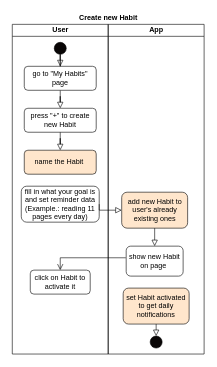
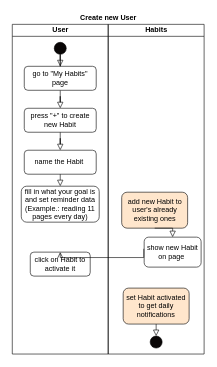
(109, 18) -> (109, 18)
(157, 30) -> (157, 30)
(60, 162) -> (60, 162)
none -> (60, 177)
(106, 210) -> none
(155, 261) -> (173, 252)
(60, 282) -> (60, 264)
